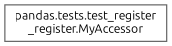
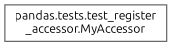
(86, 23) -> (86, 23)
